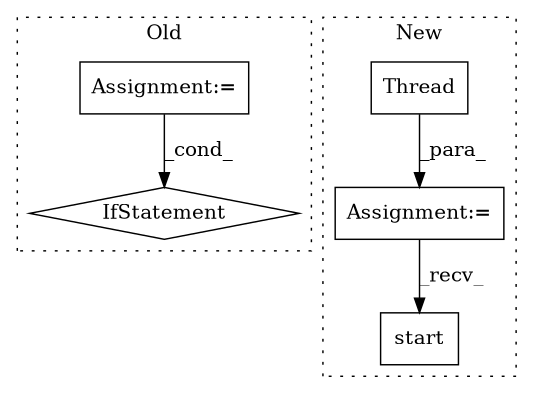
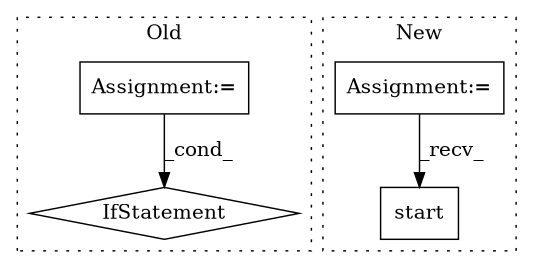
(420, 88) -> none
